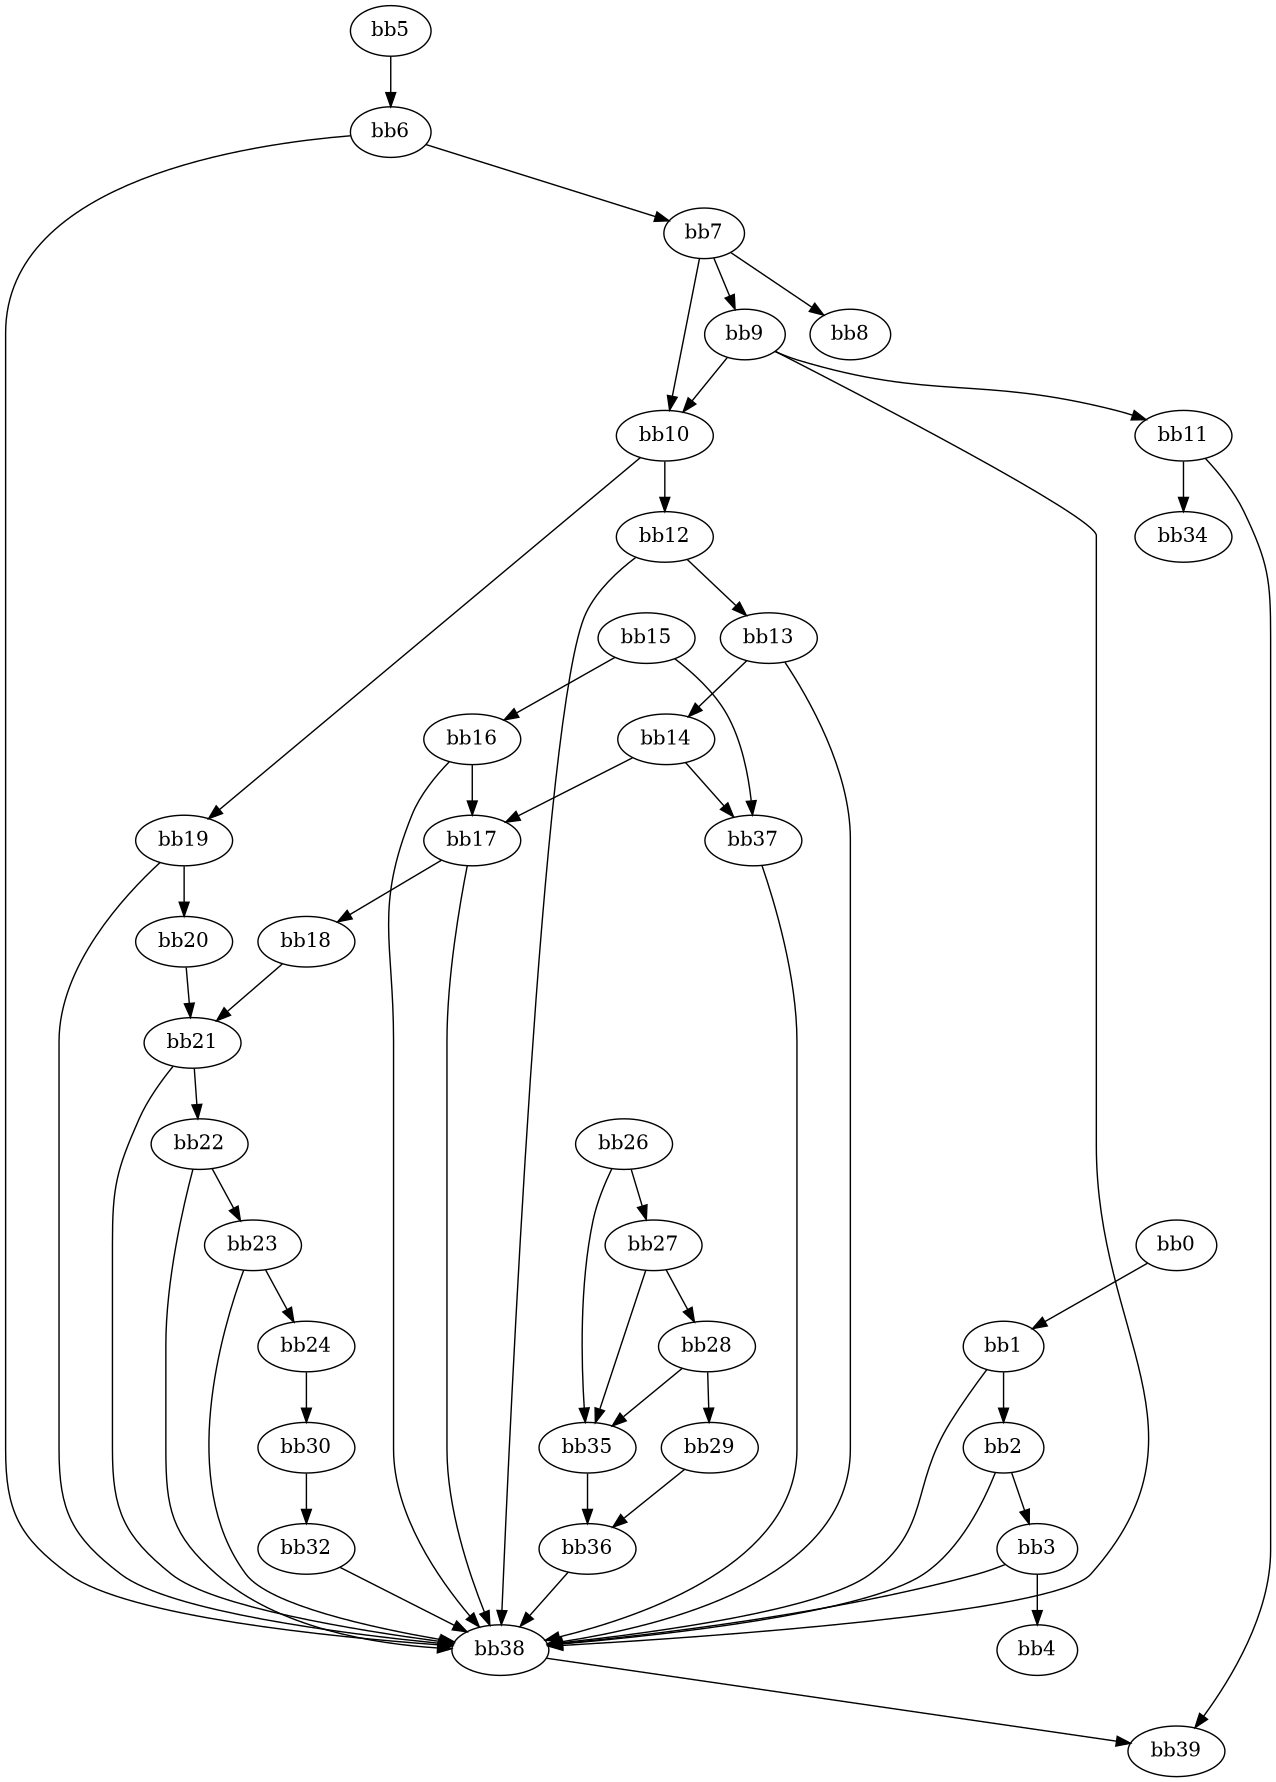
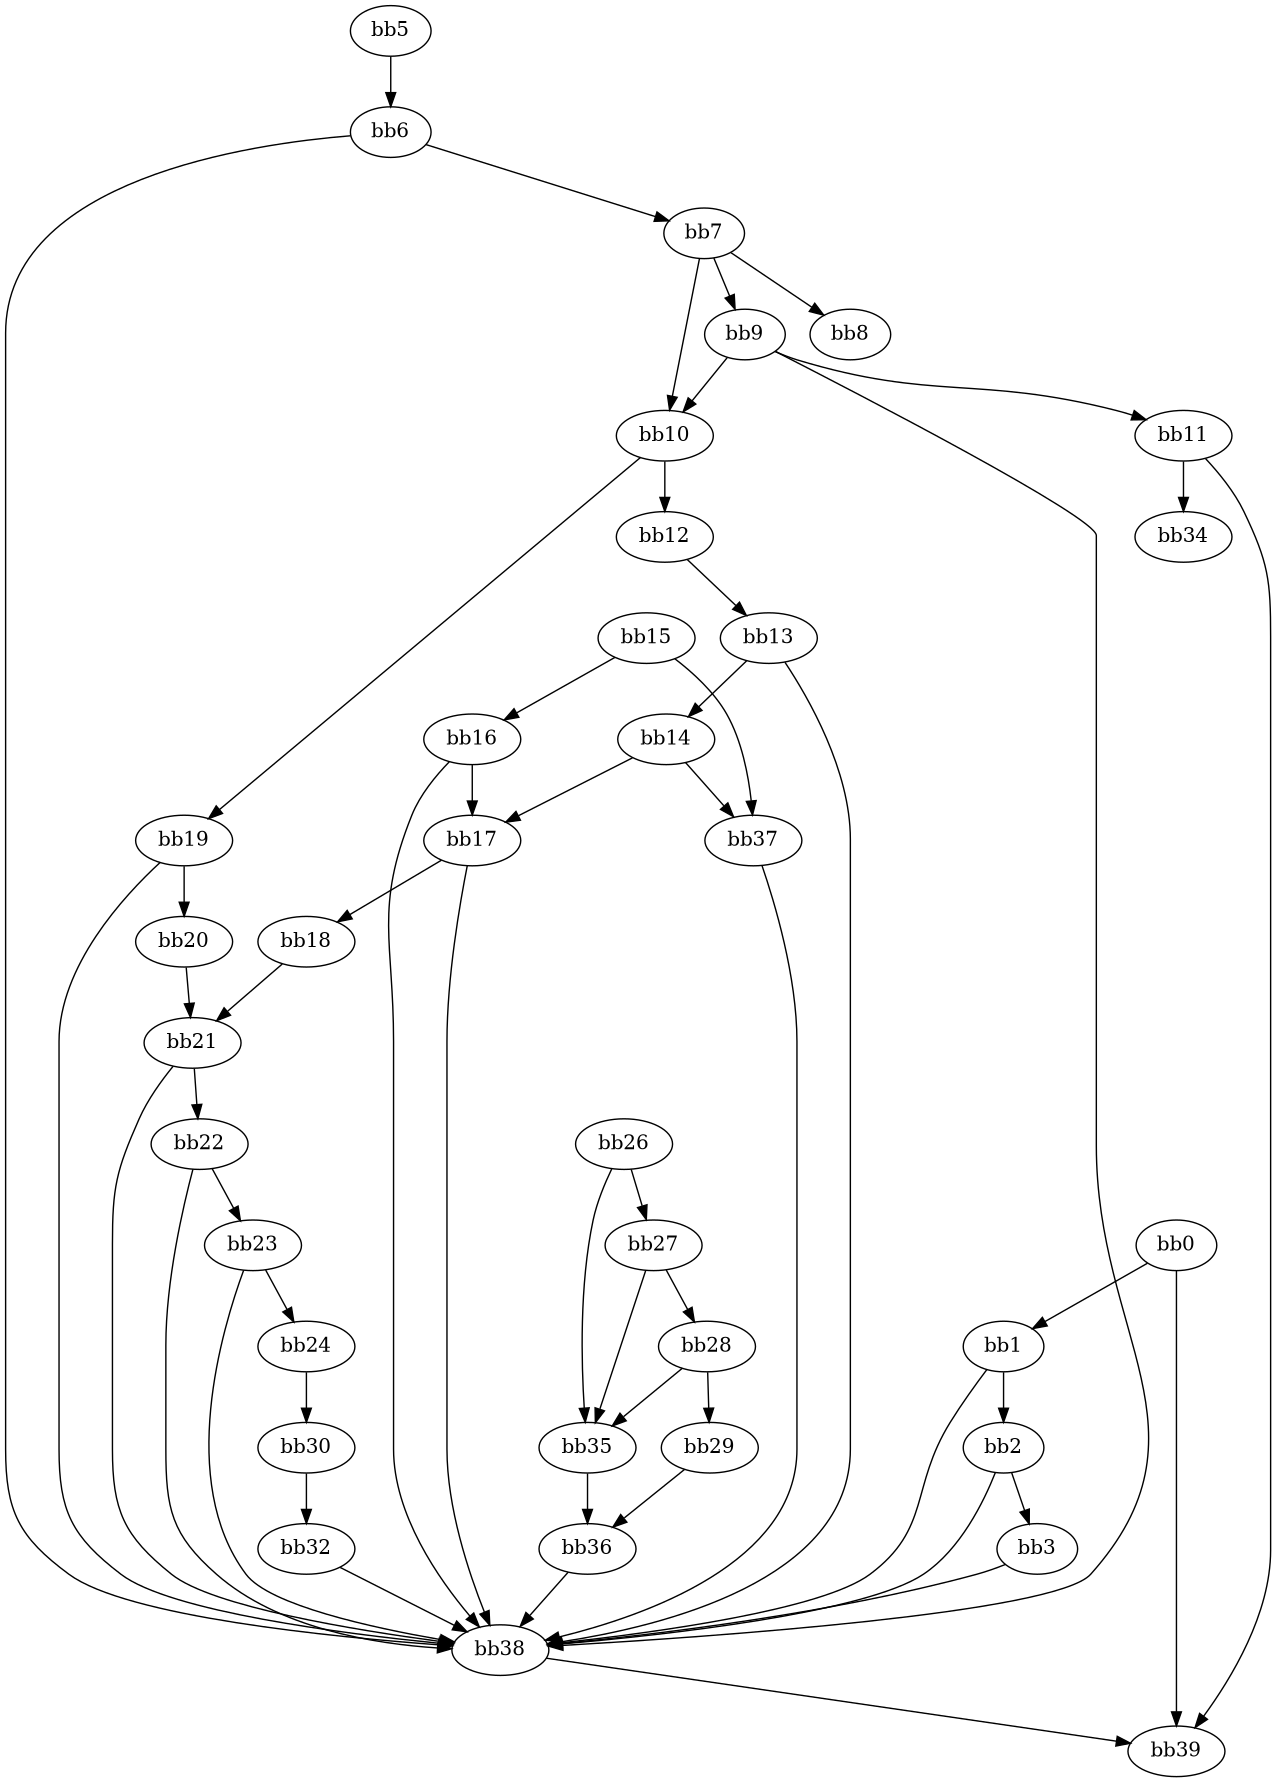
(531, 1072) -> none
none -> (1176, 1491)
(1037, 1650) -> none
